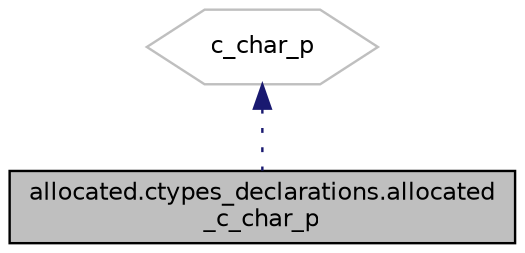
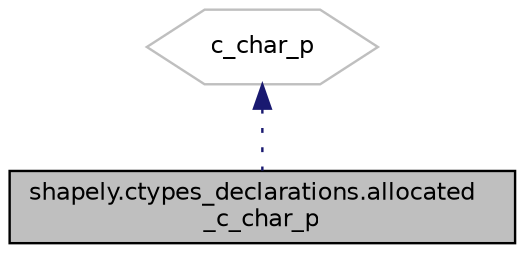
(262, 207) -> (262, 207)
